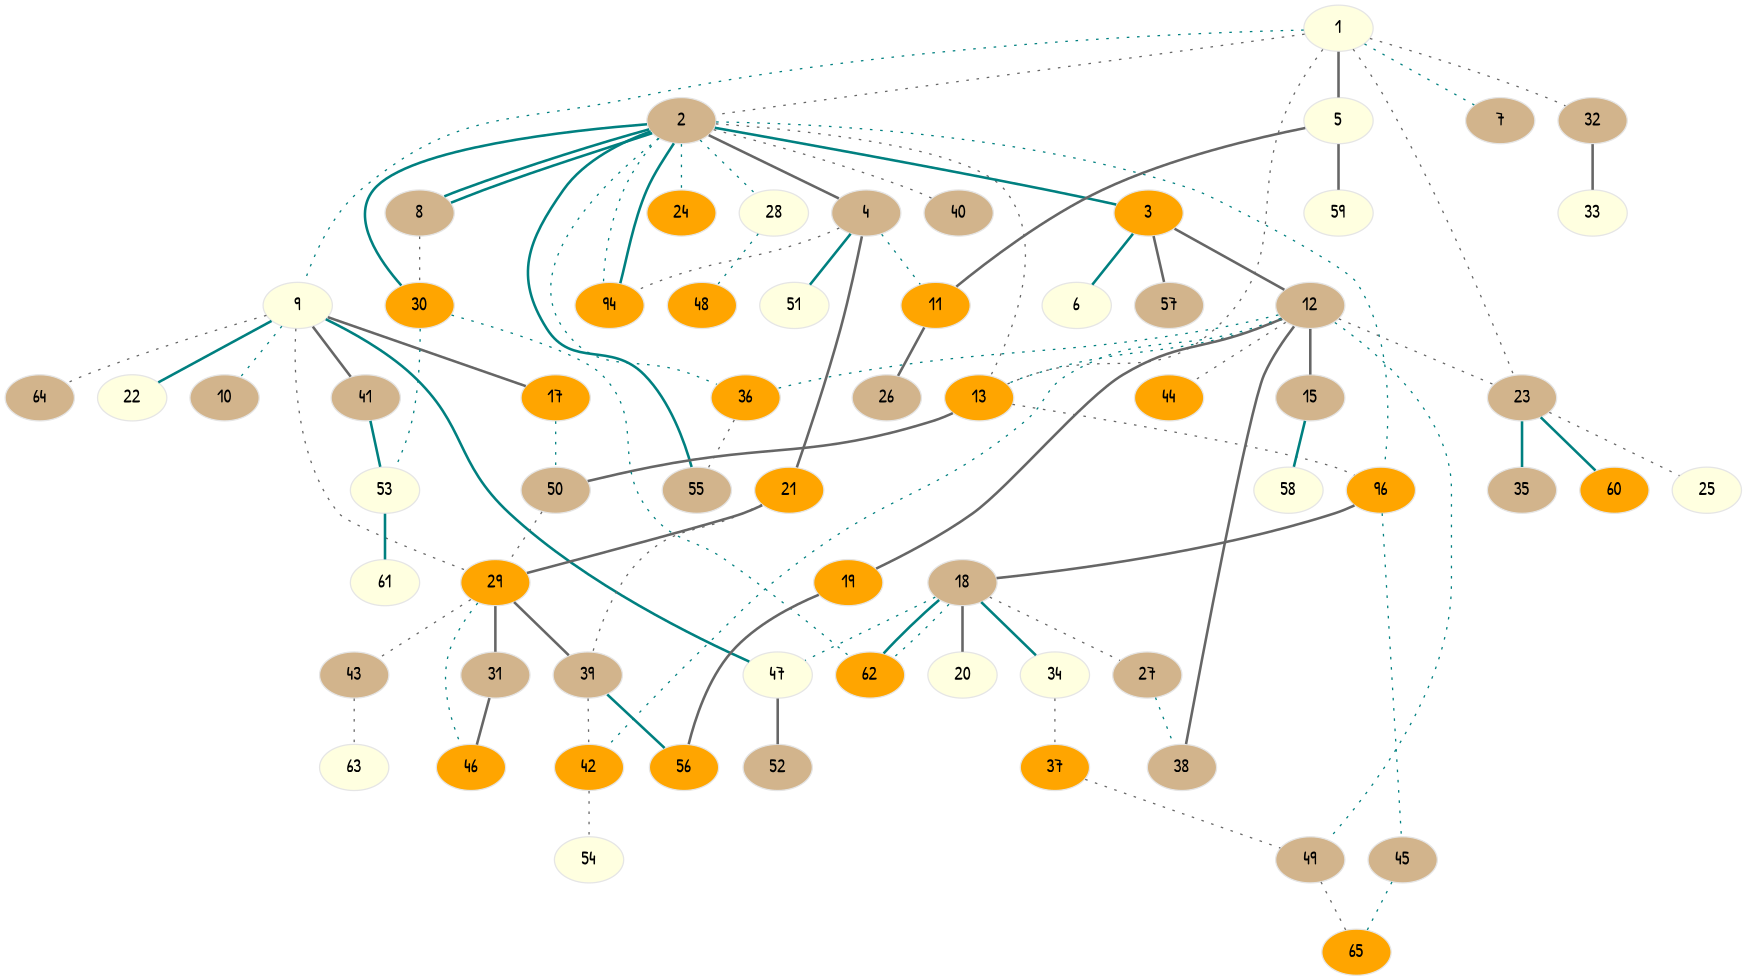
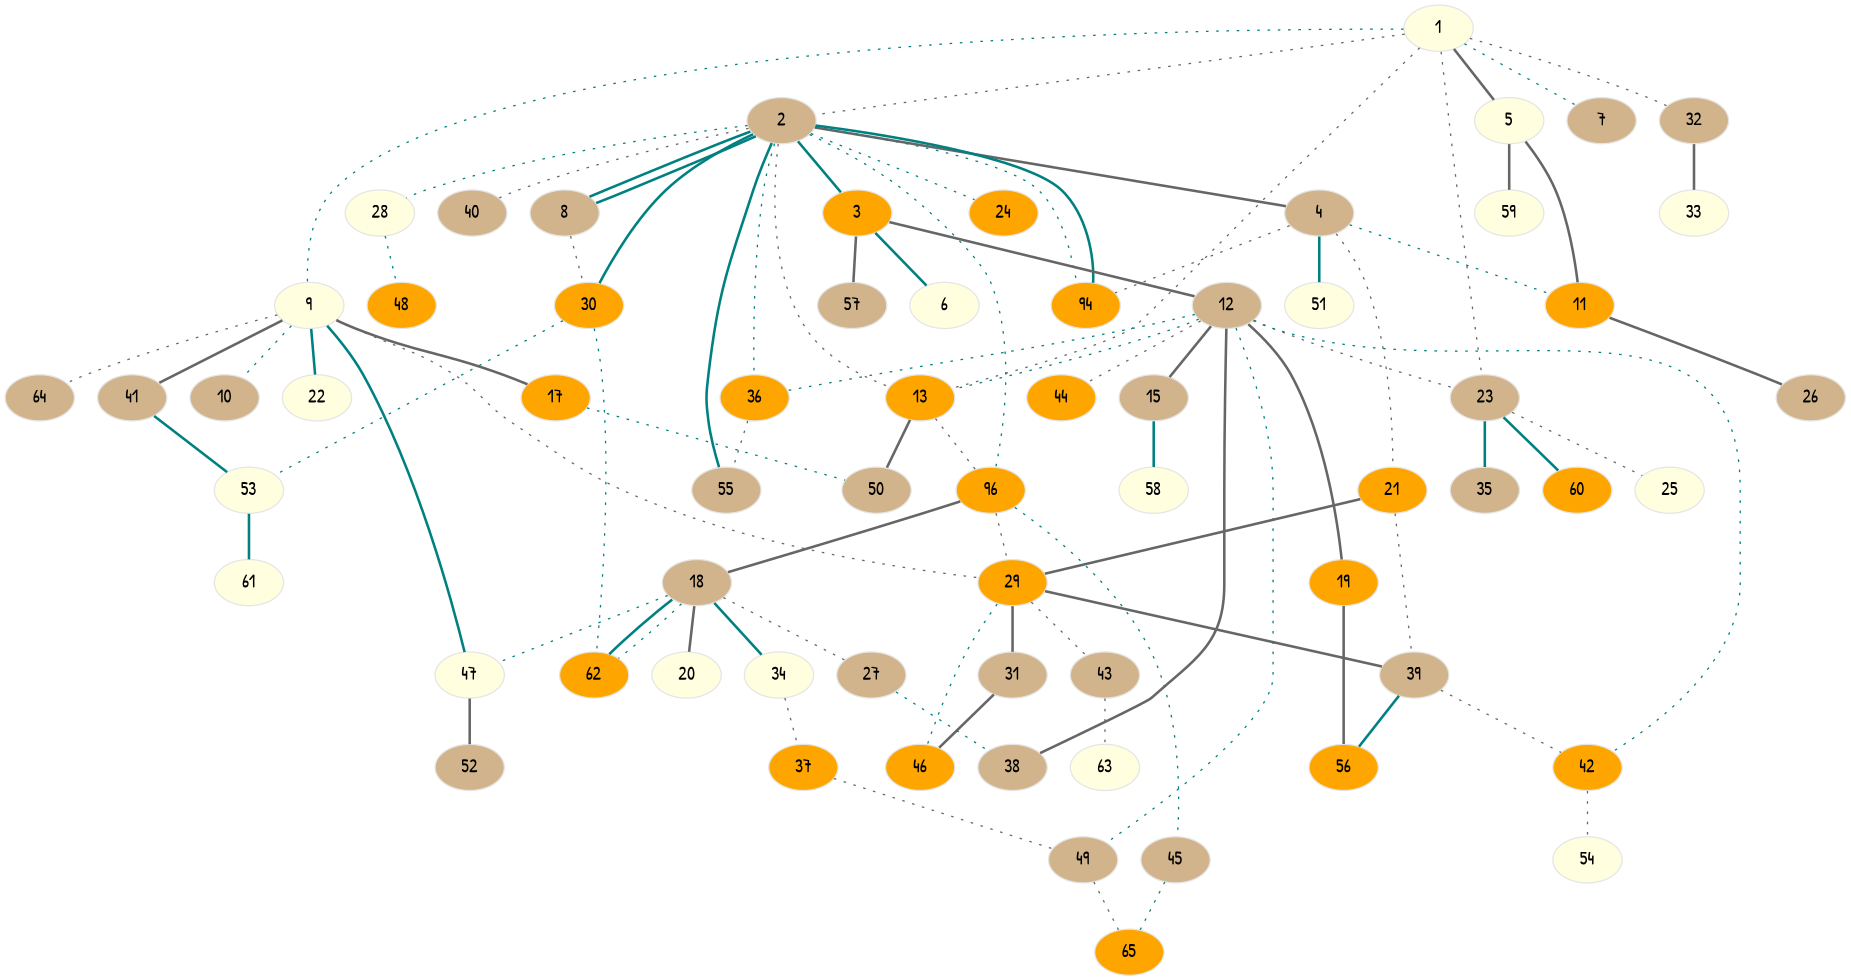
(834, 353) -> (1381, 339)
(525, 538) -> (1002, 536)
